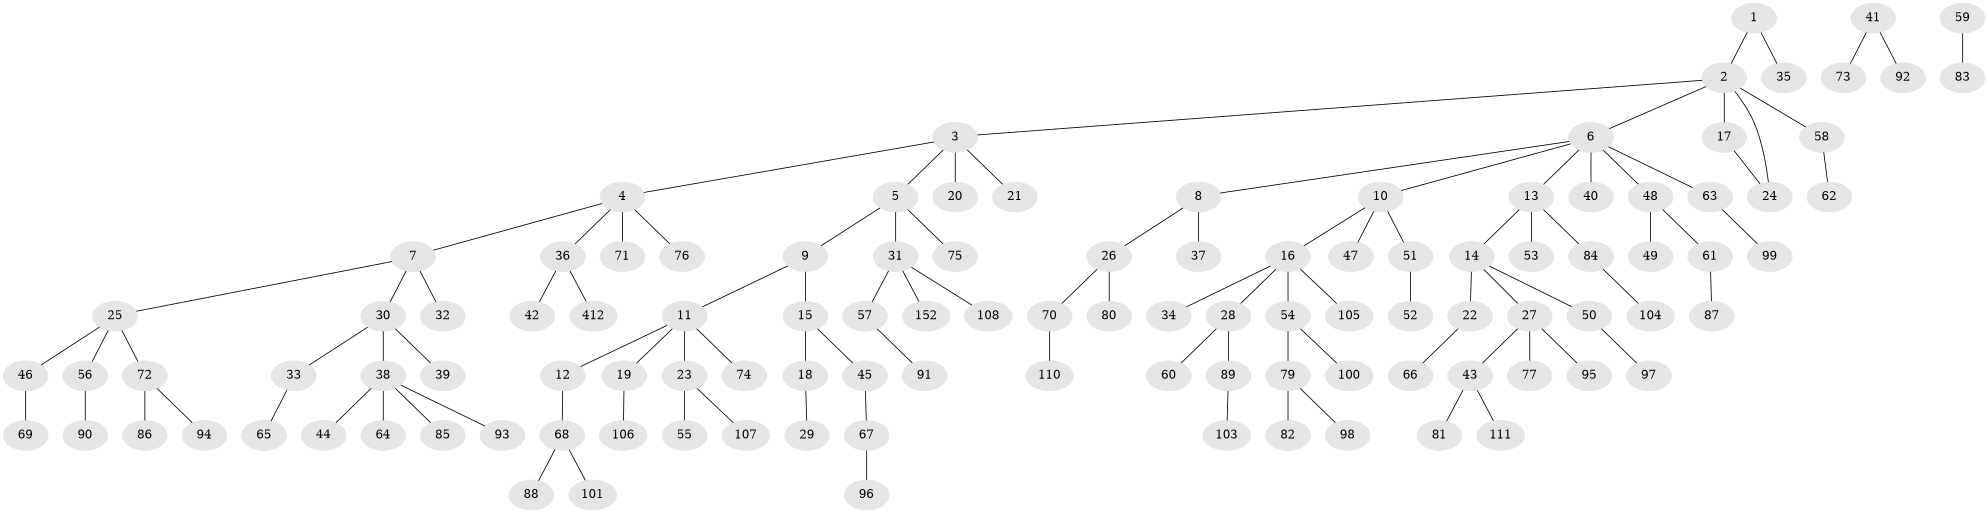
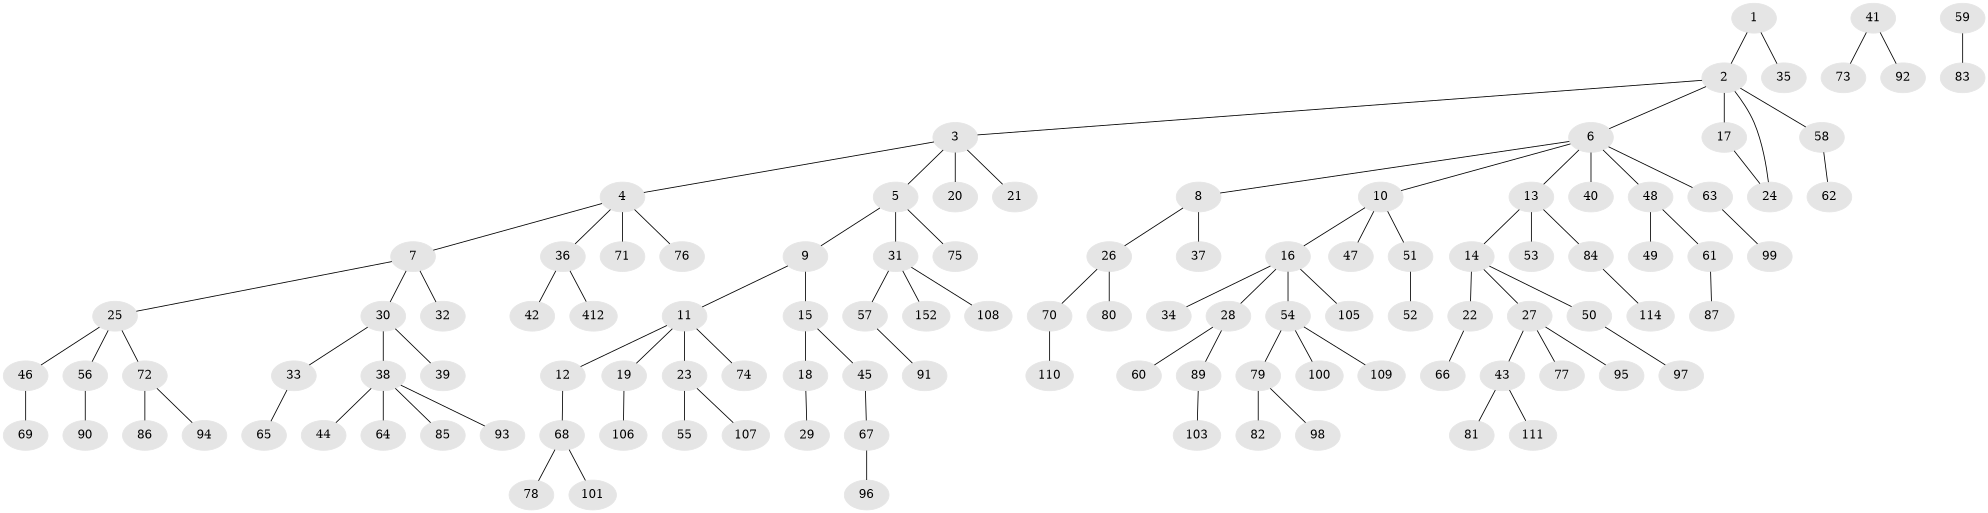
(1651, 316) -> (1651, 316)
none -> (1382, 376)
(531, 495) -> (531, 495)
